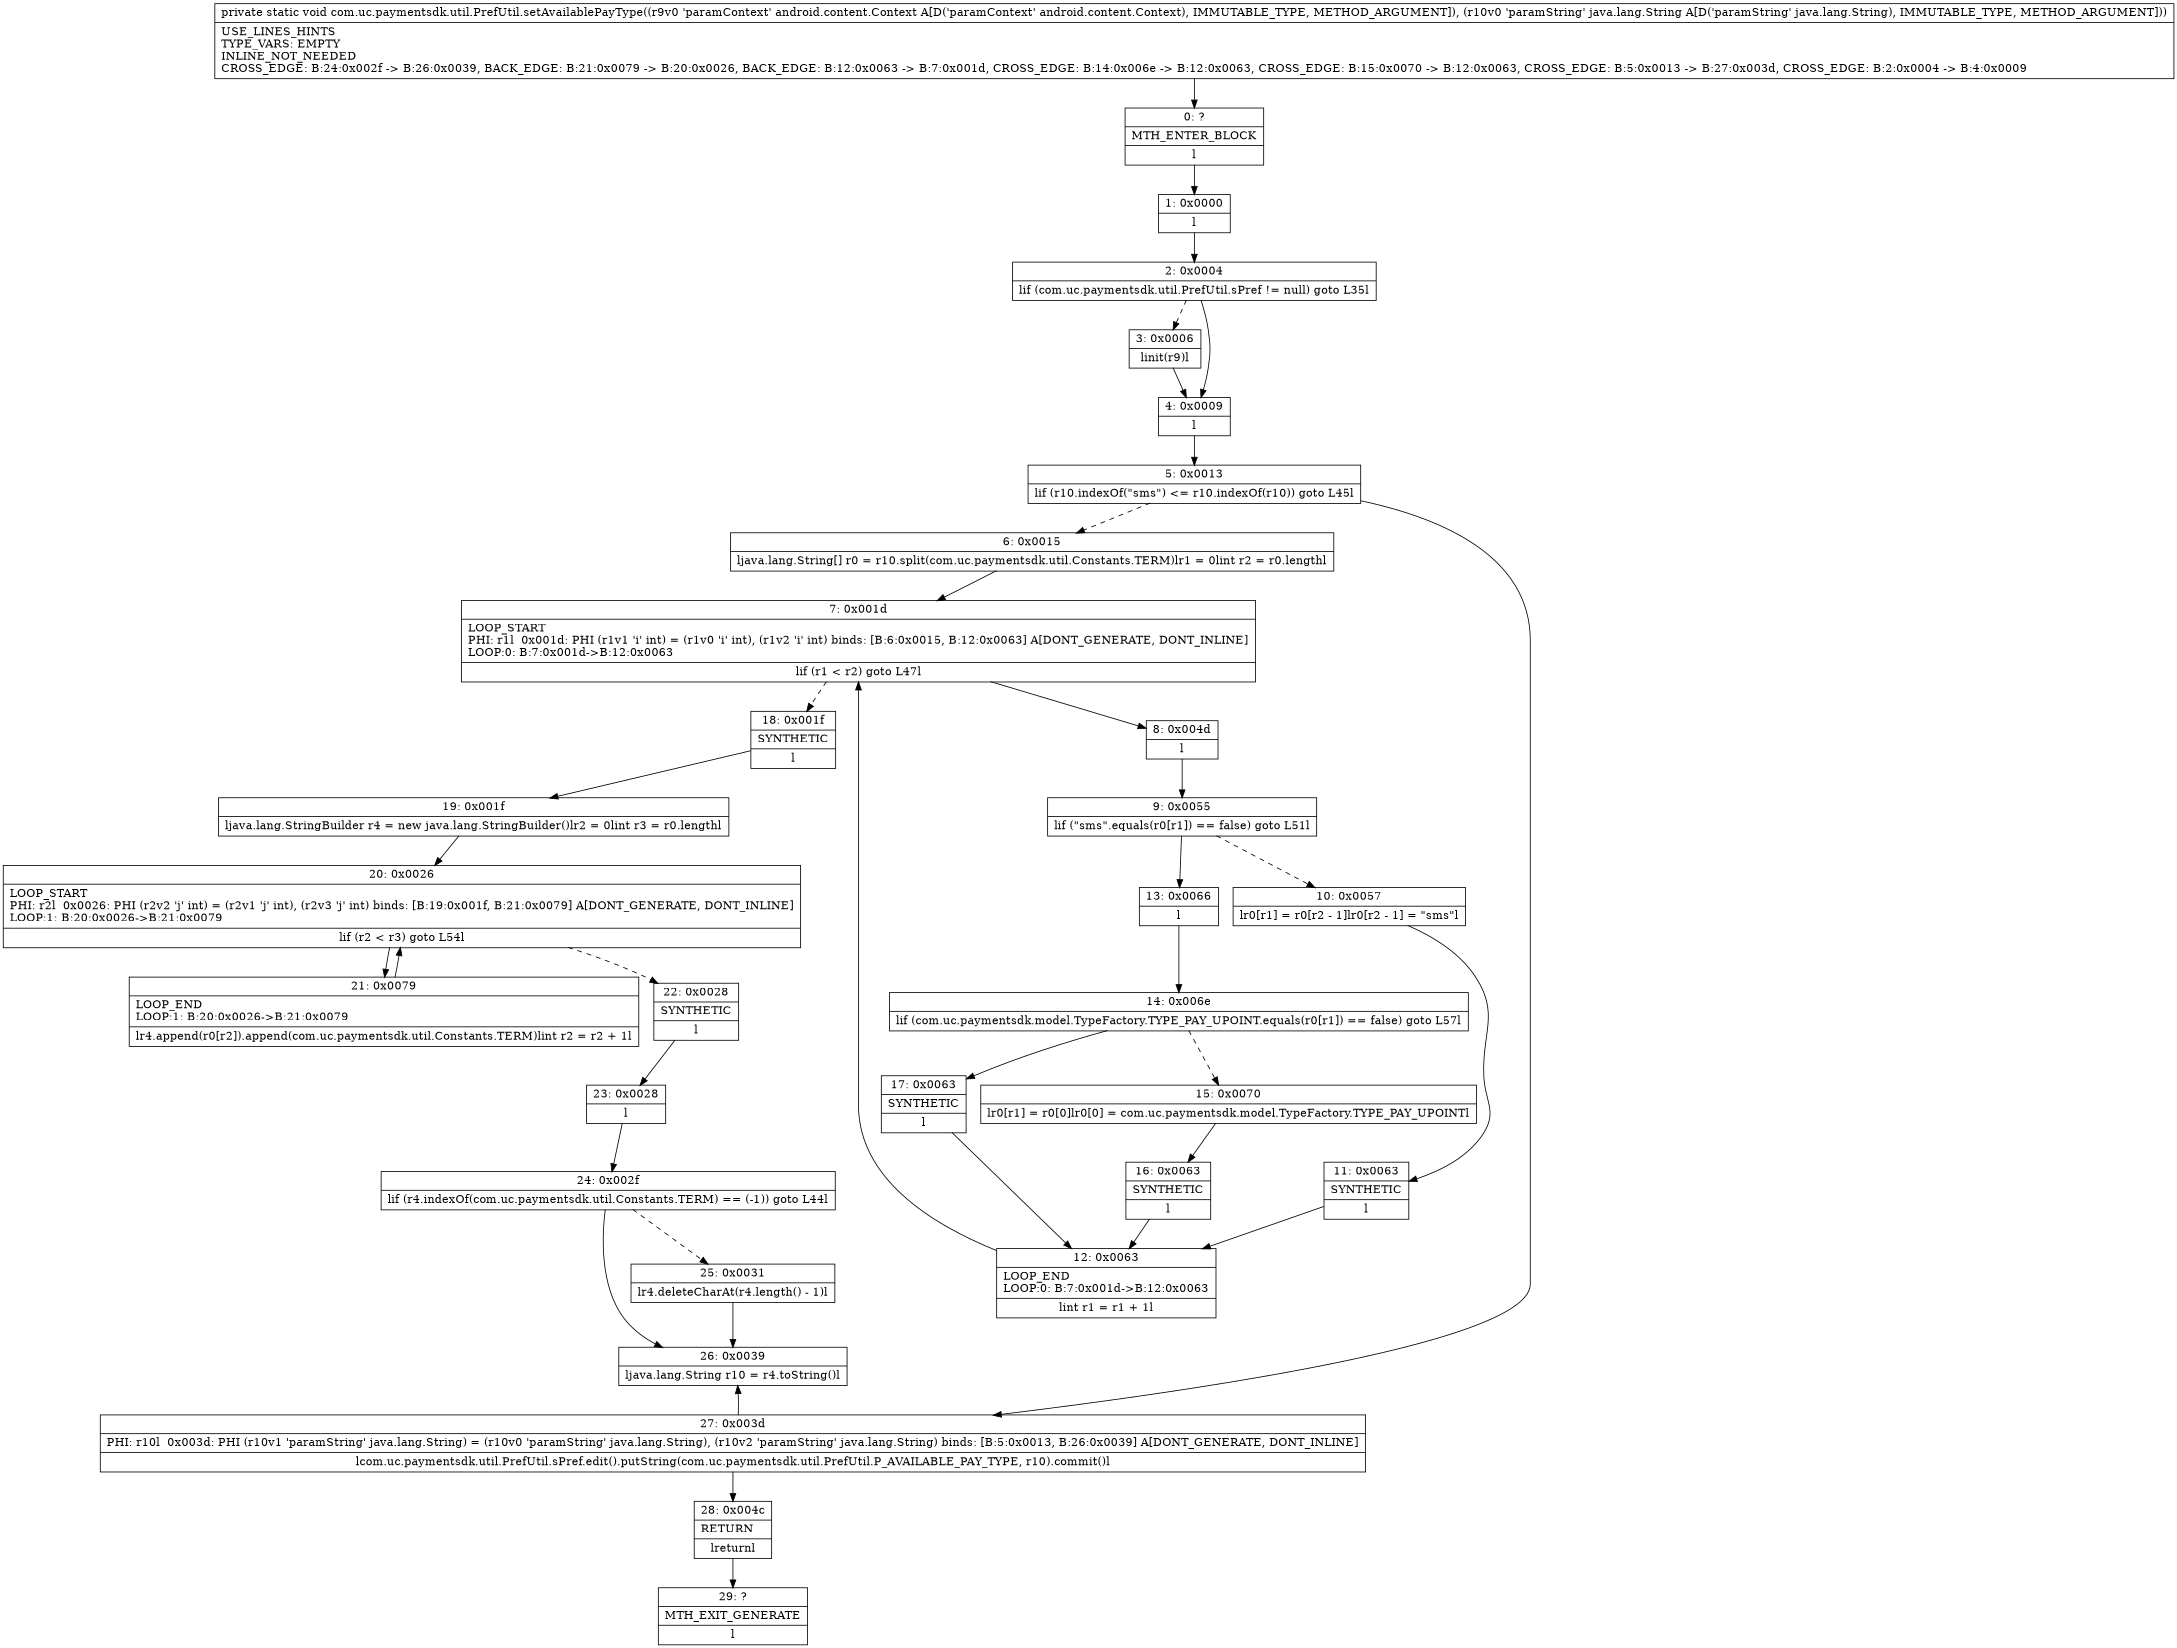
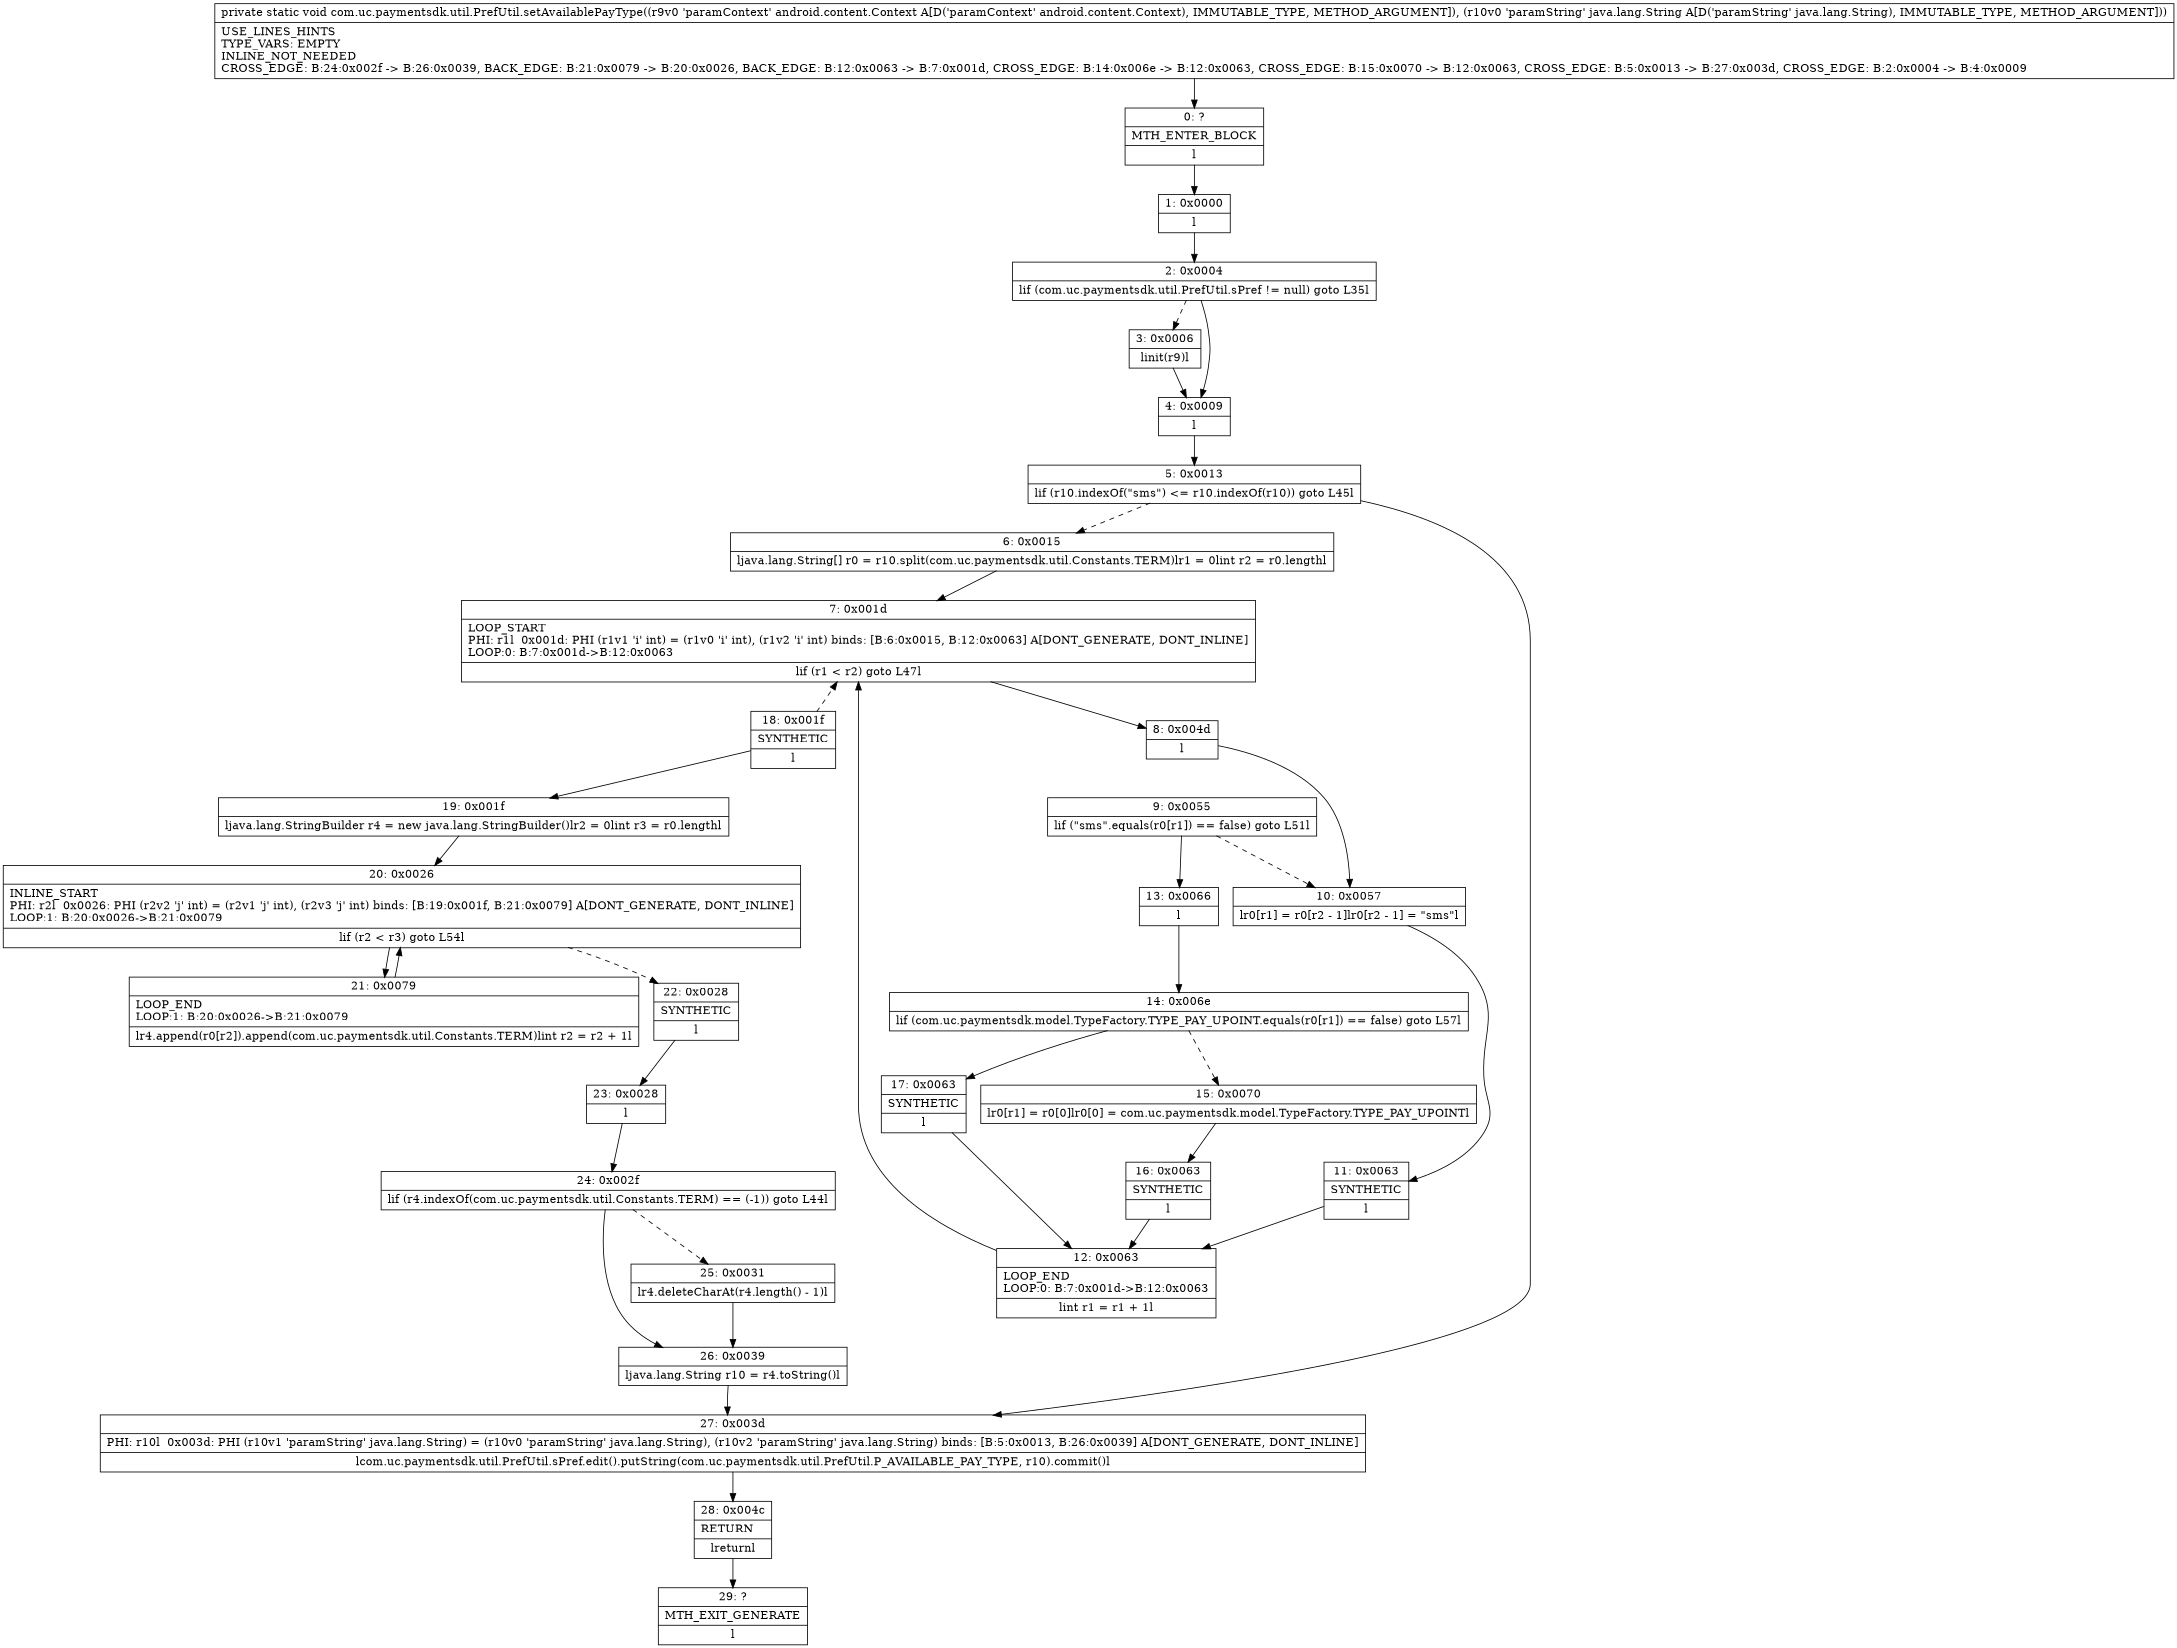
(819, 693) -> (825, 700)
(1182, 774) -> (1312, 786)
(49, 894) -> (54, 894)
(738, 1404) -> (728, 1396)
